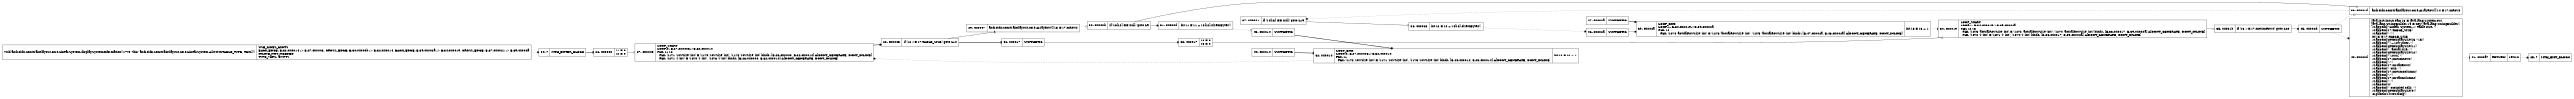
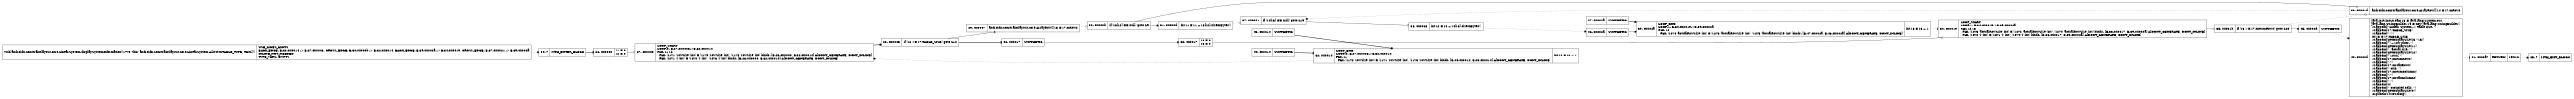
(2344, 20) -> (2323, 20)
(1242, 30) -> (1236, 23)
